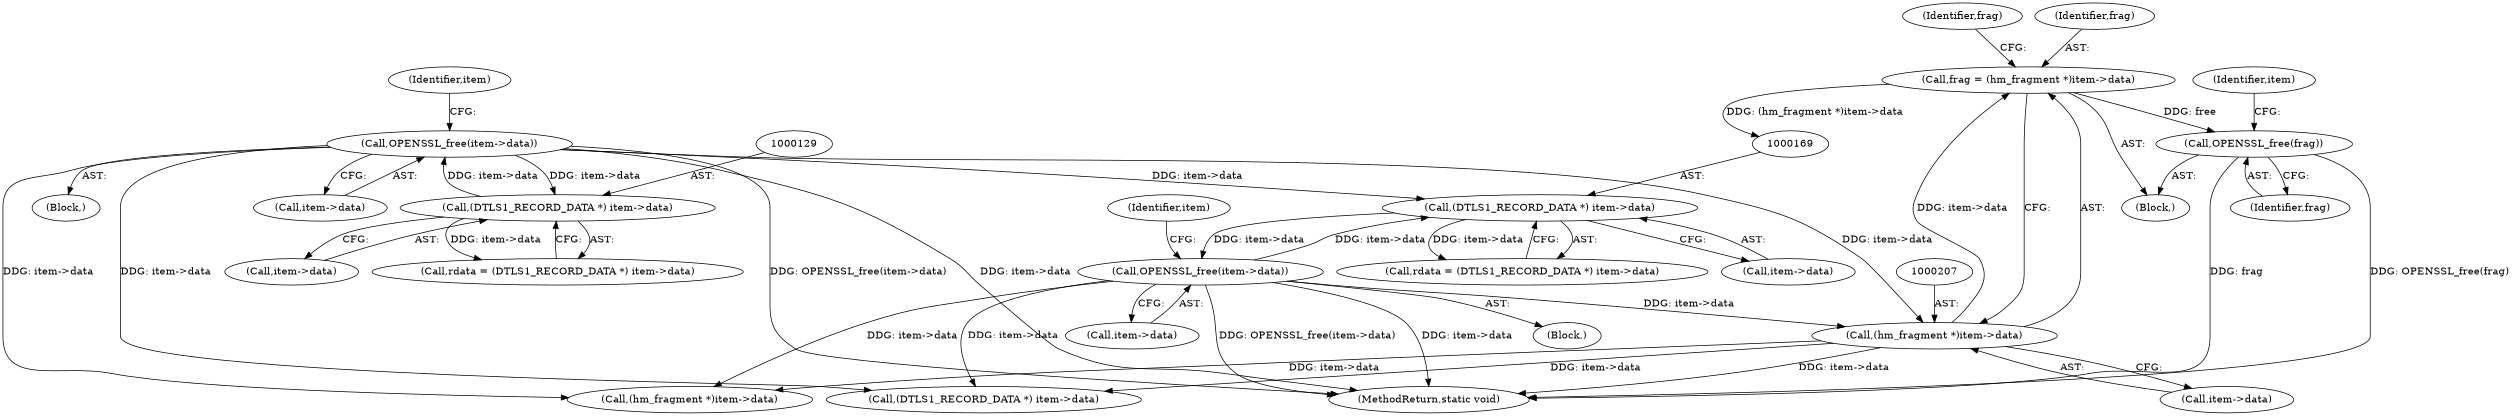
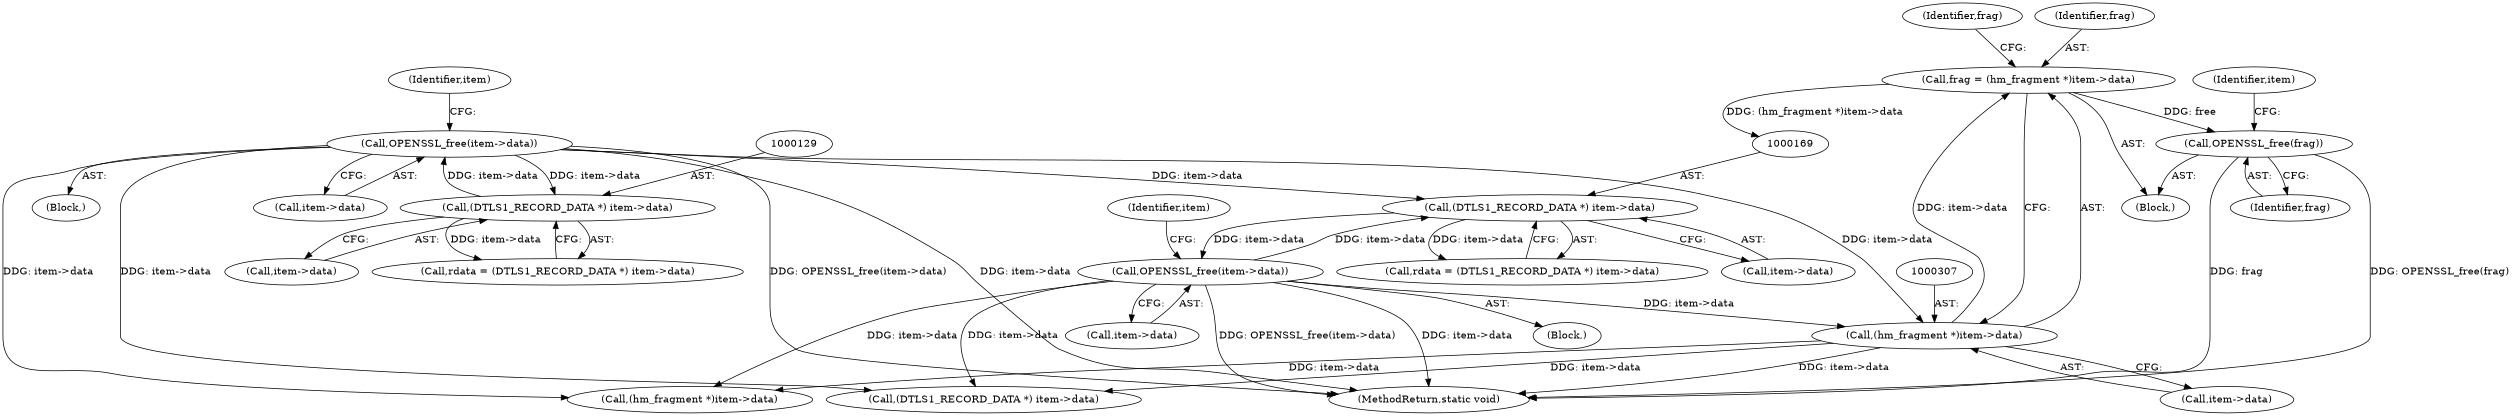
(1935, 272) -> (1935, 272)
